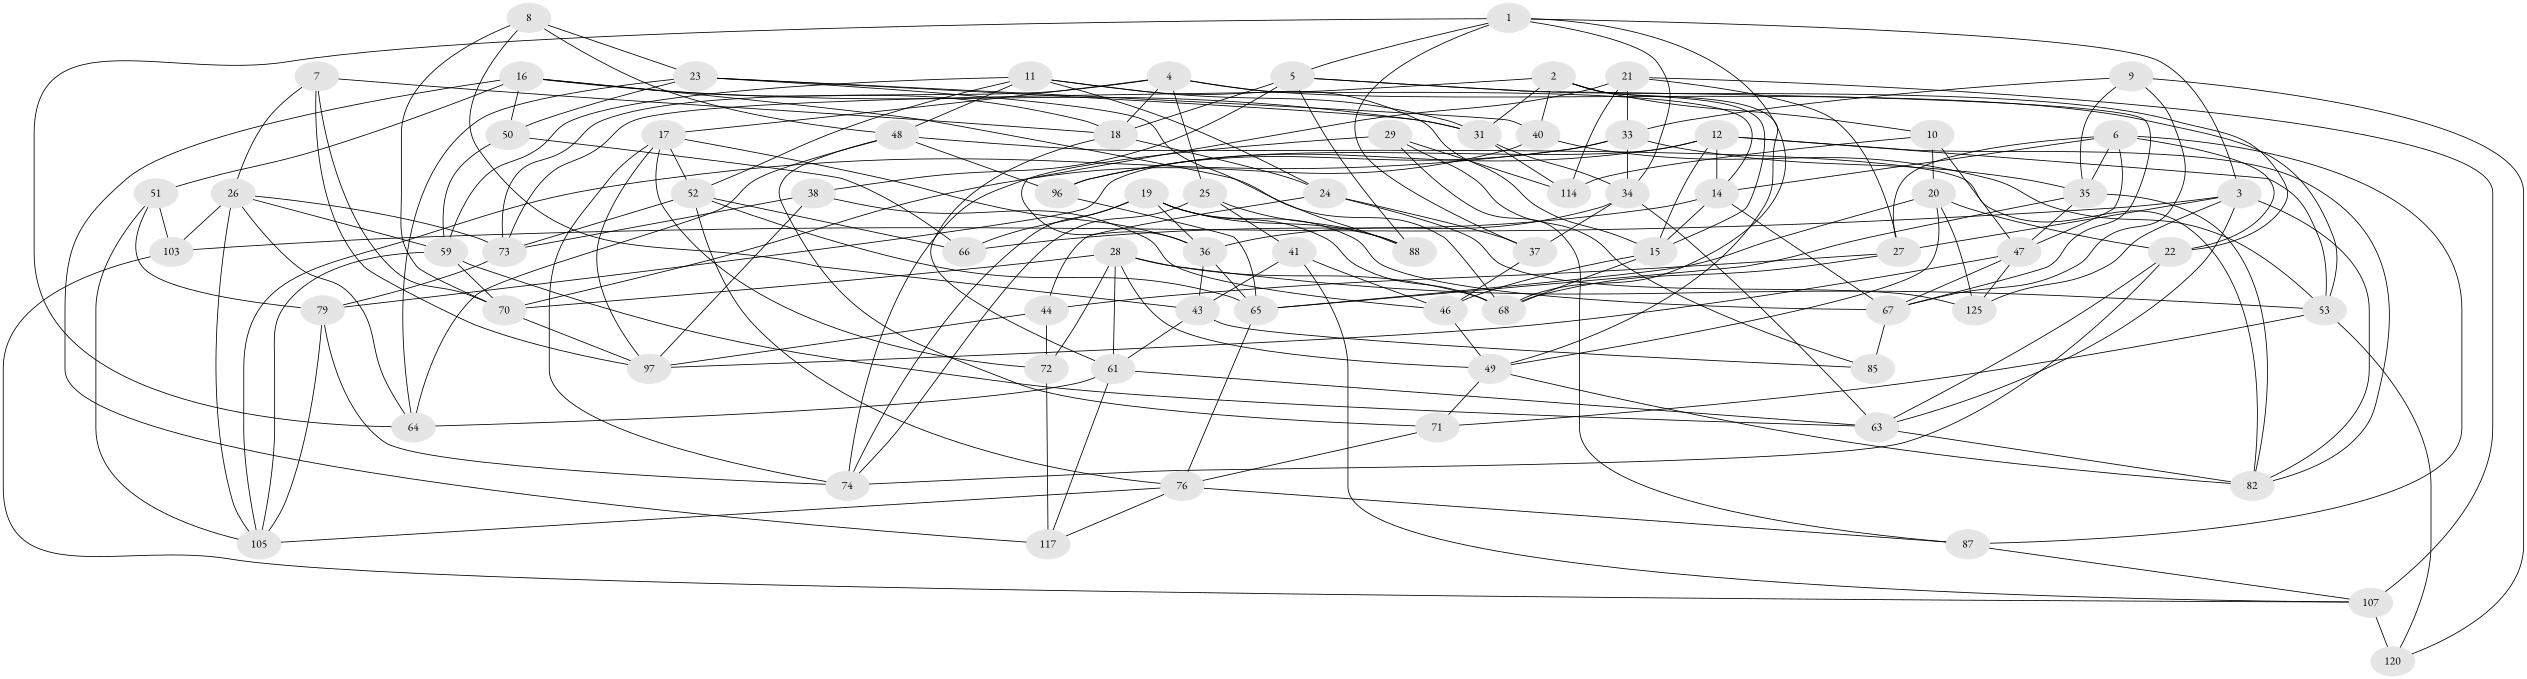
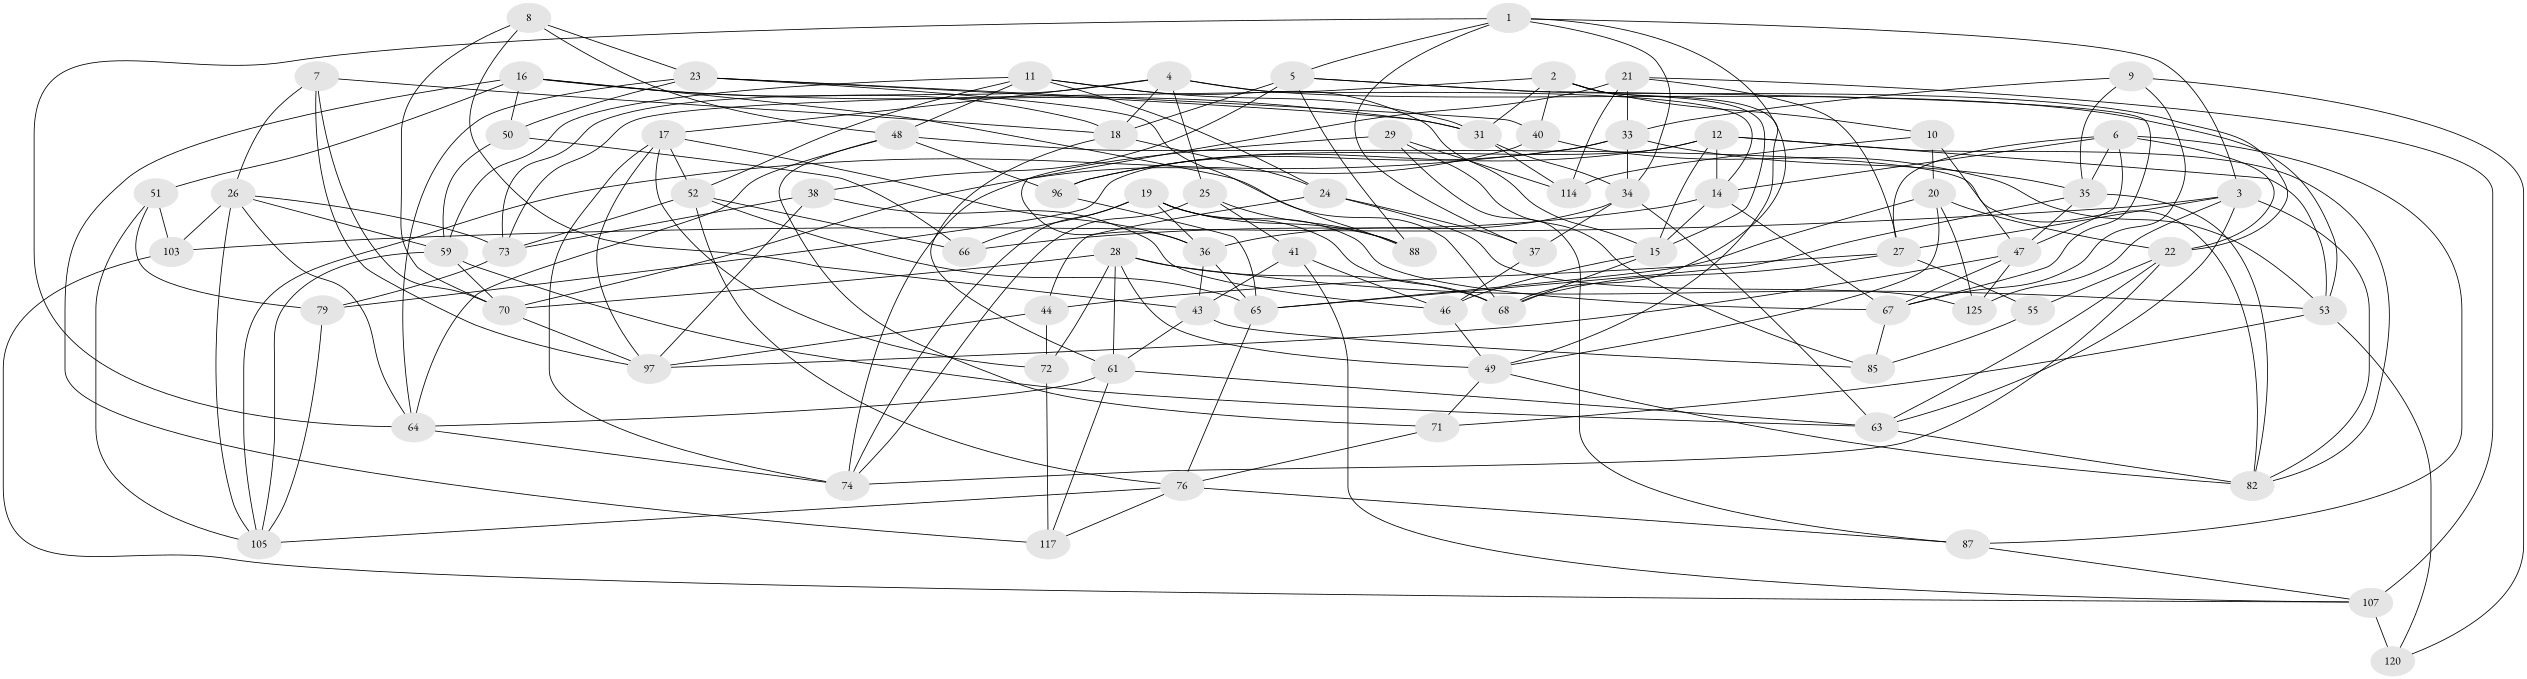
none -> (2033, 310)
(537, 467) -> (631, 457)
